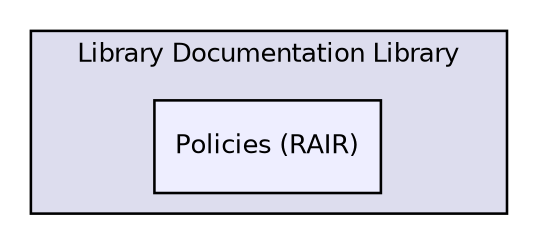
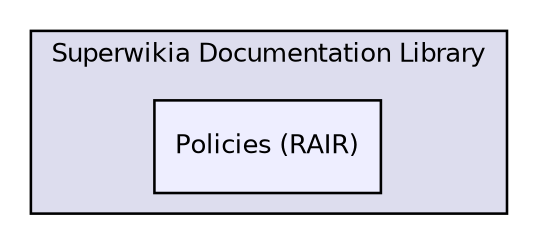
(269, 55) -> (269, 55)
